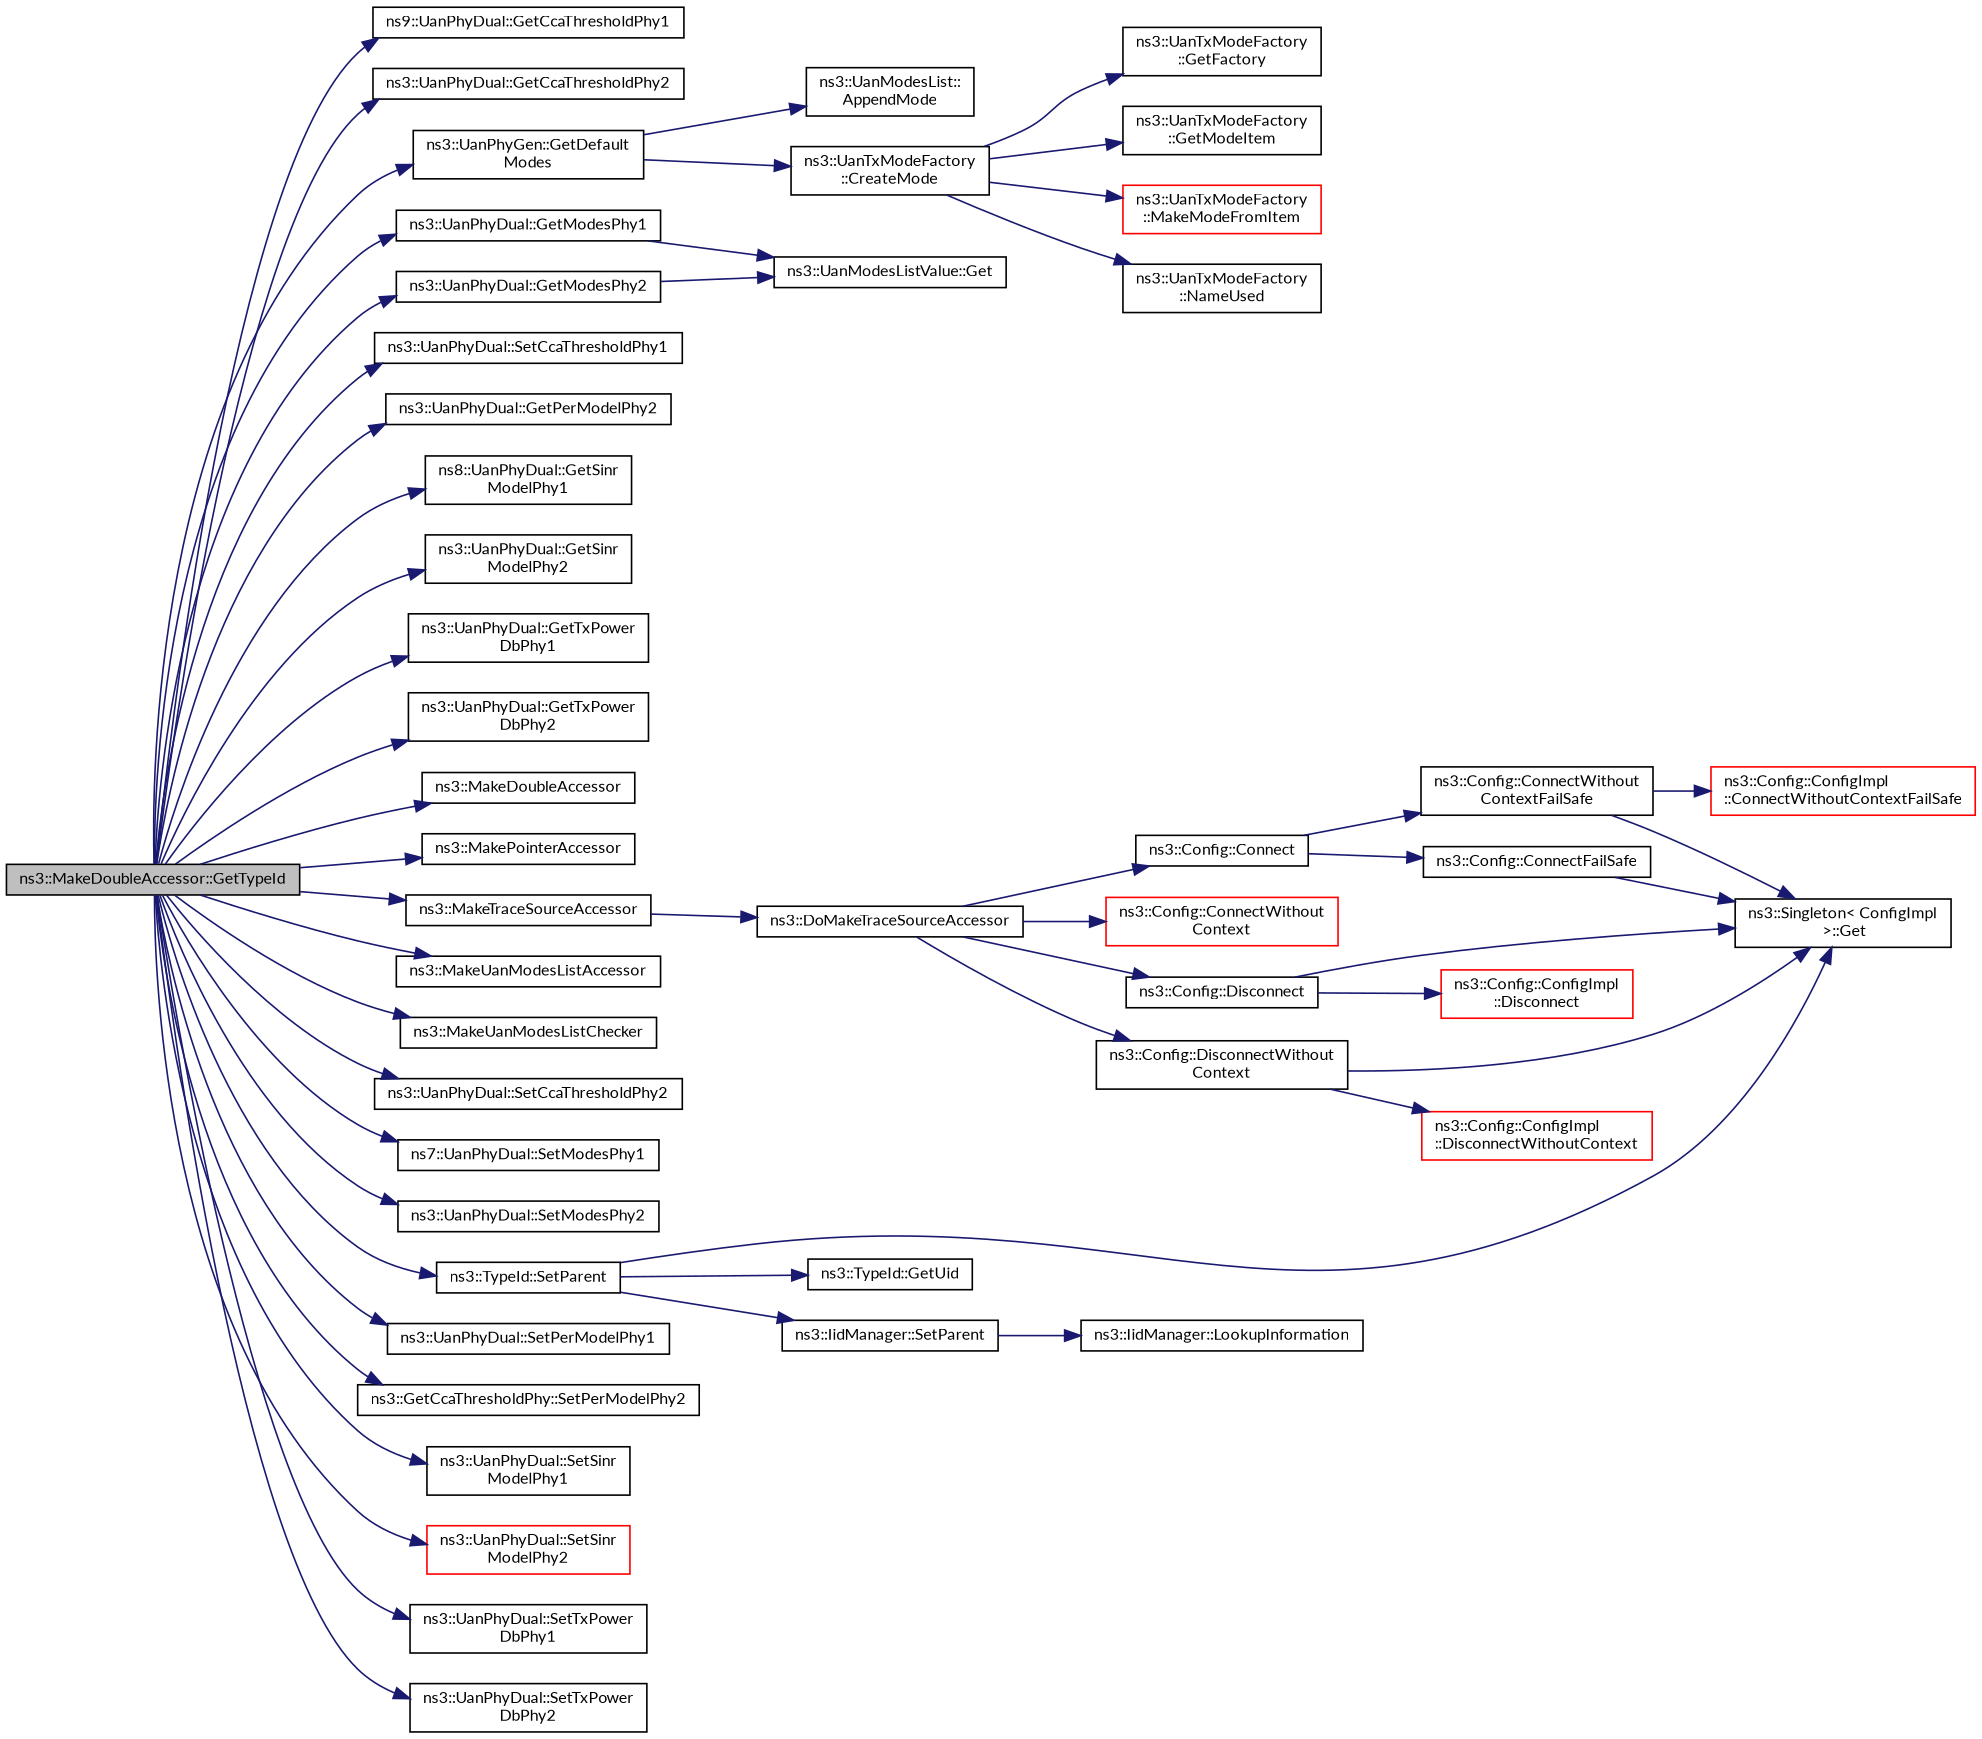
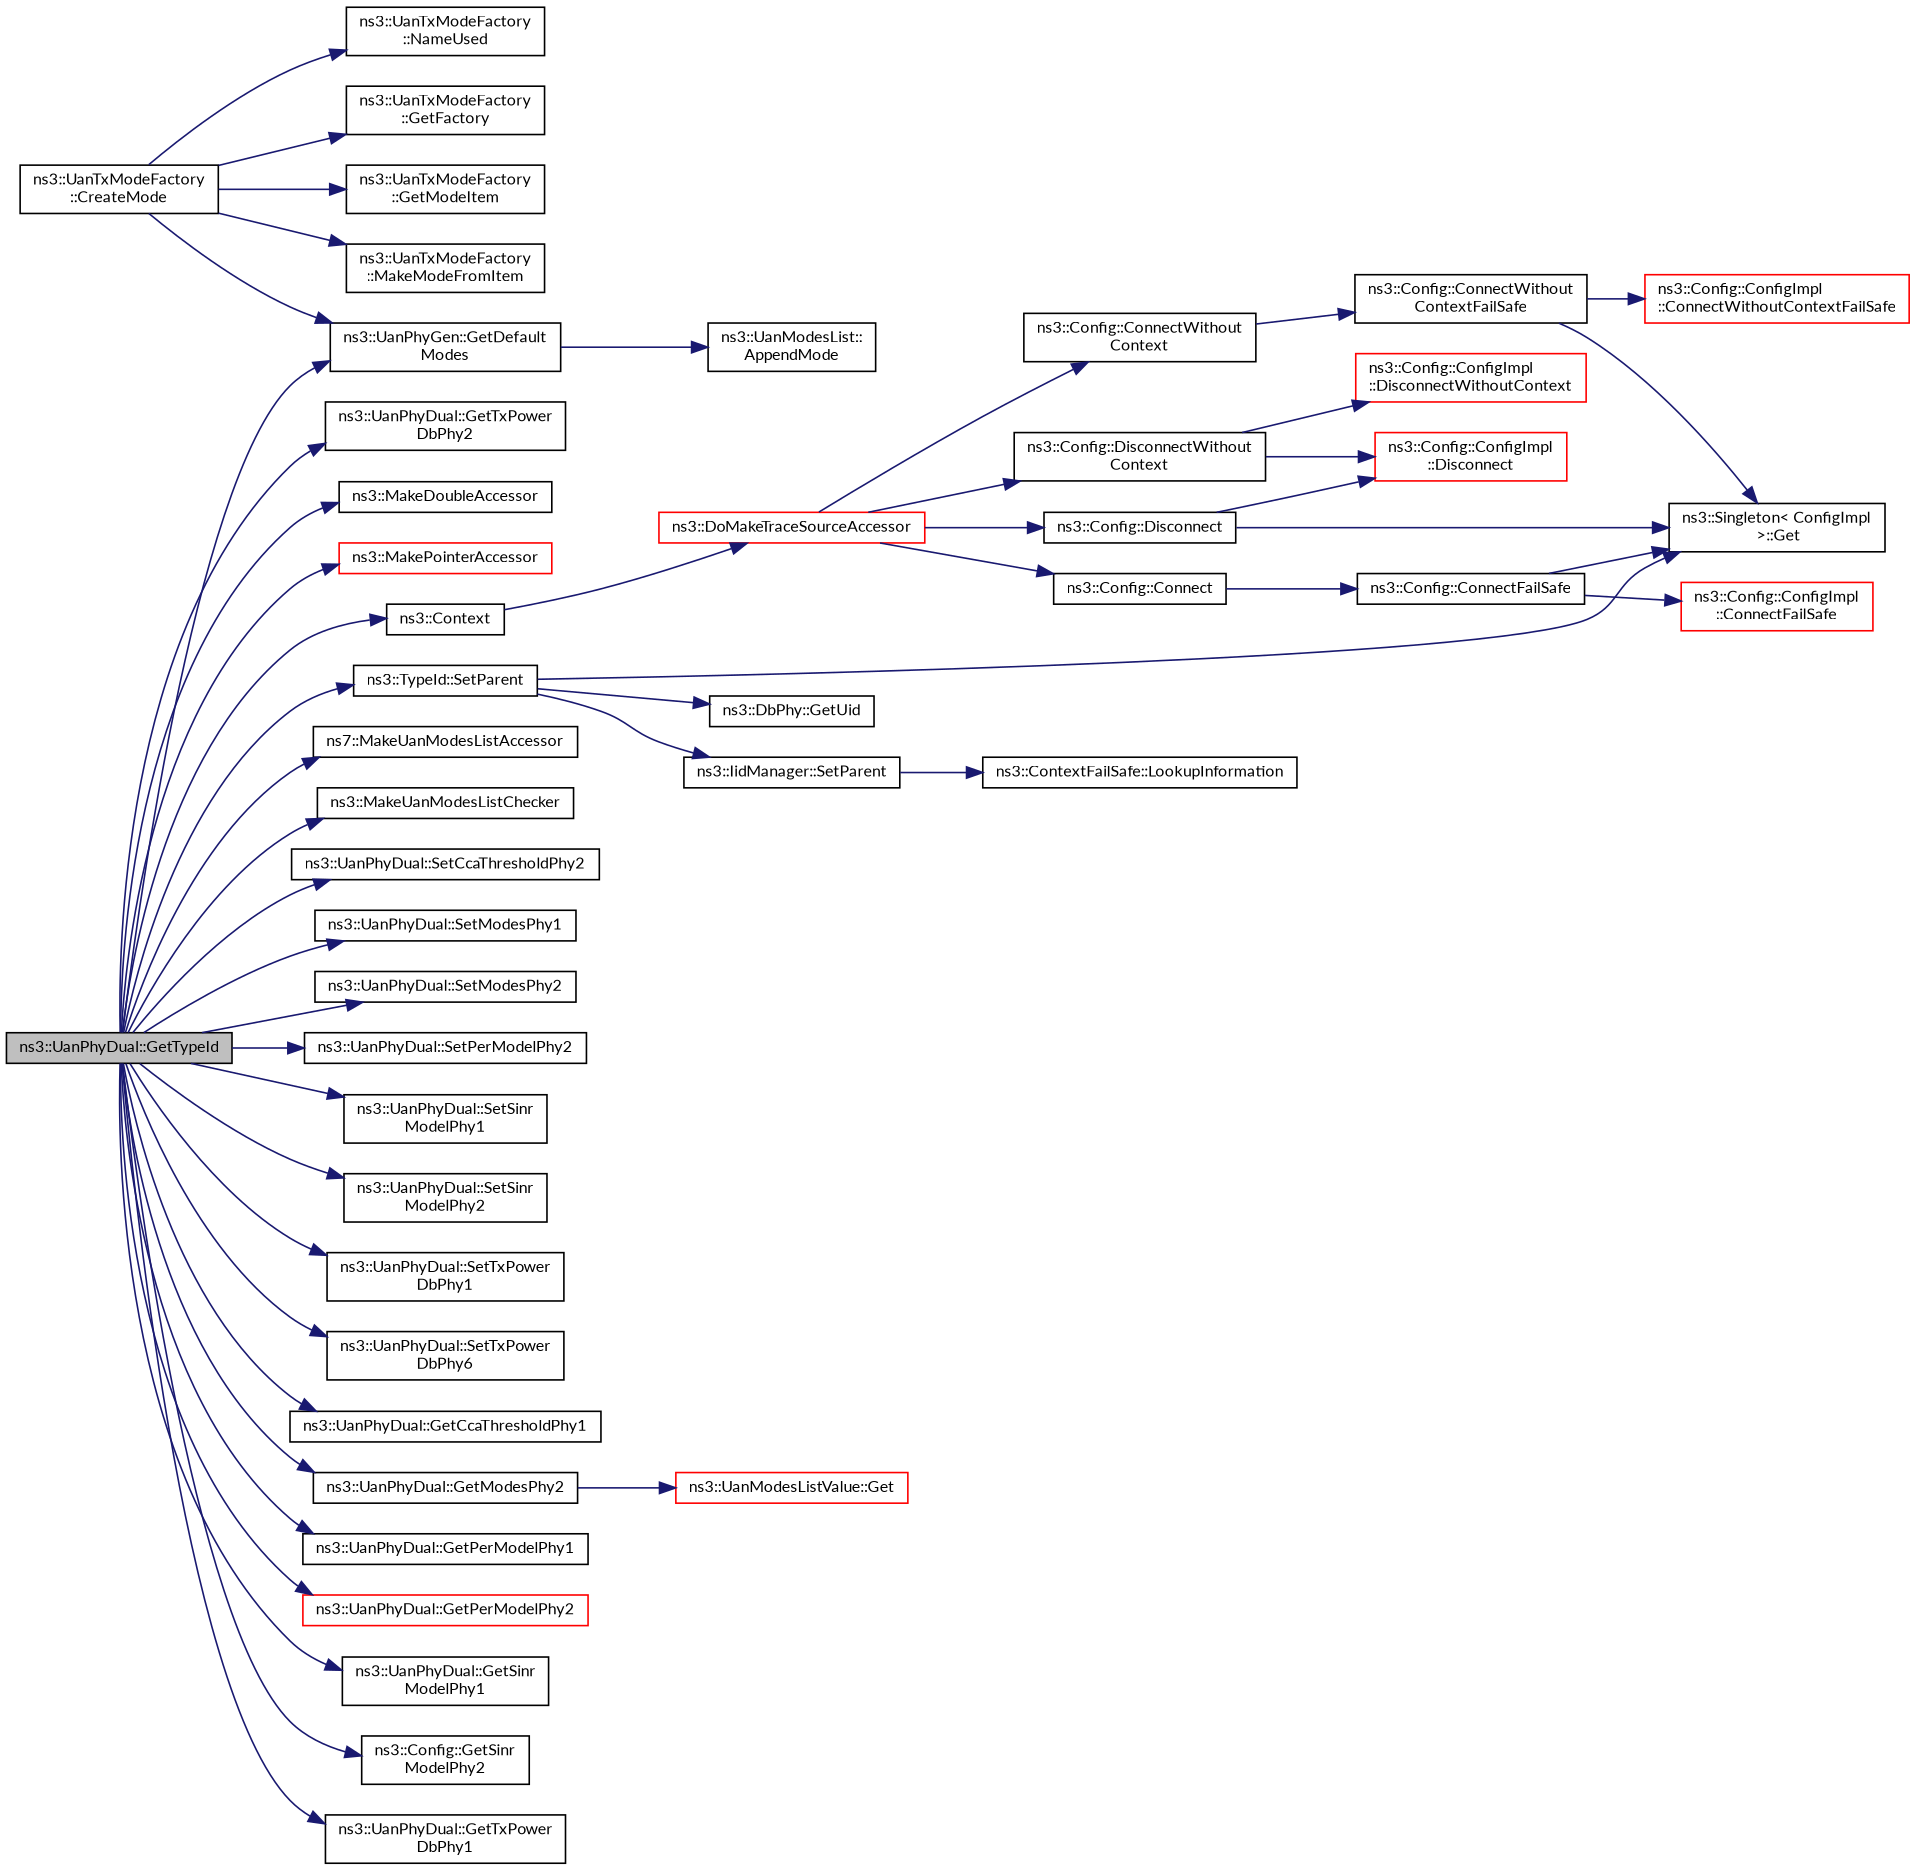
(528, 23) -> (445, 1427)
(528, 84) -> none
(709, 163) -> (229, 272)
(1222, 209) -> (445, 268)
(528, 226) -> none
(890, 272) -> (792, 1488)
(528, 348) -> (445, 1549)
(528, 409) -> (445, 1610)
(528, 480) -> (445, 1681)
(528, 559) -> (445, 1760)
none -> (1777, 607)
(1354, 826) -> (1297, 319)
(528, 849) -> (445, 558)
(153, 880) -> (119, 1048)
(528, 910) -> (445, 619)
(890, 922) -> (792, 528)
(1222, 922) -> (1140, 338)
(528, 972) -> (445, 742)
(1583, 1052) -> (1312, 457)
(528, 1155) -> (445, 926)
(890, 1274) -> (792, 711)
(1222, 1336) -> (1140, 773)
(528, 1339) -> none
(528, 1400) -> (445, 1048)
(528, 1550) -> (445, 1198)
(528, 1708) -> (445, 1356)
